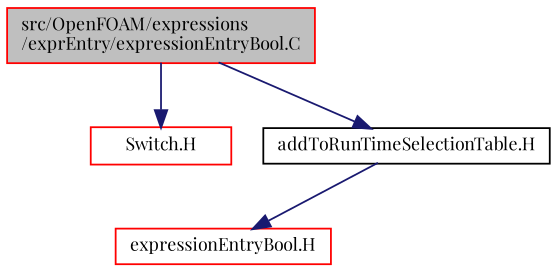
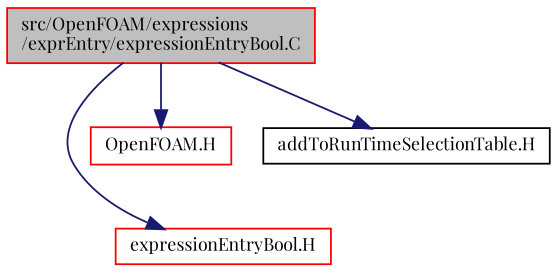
(161, 146) -> (161, 146)
(323, 192) -> (69, 151)
